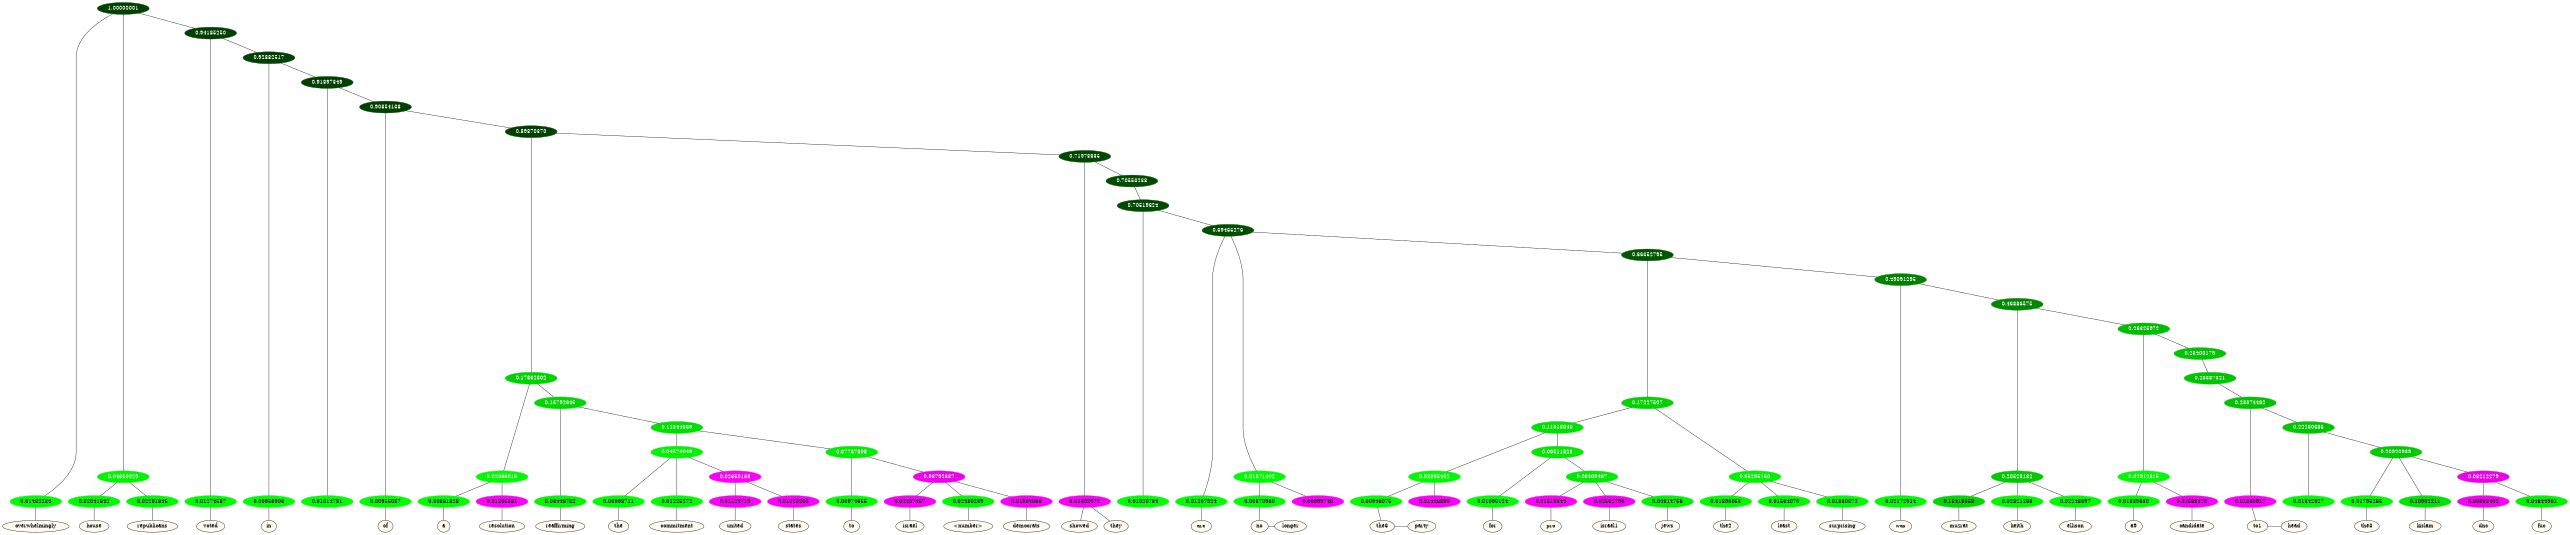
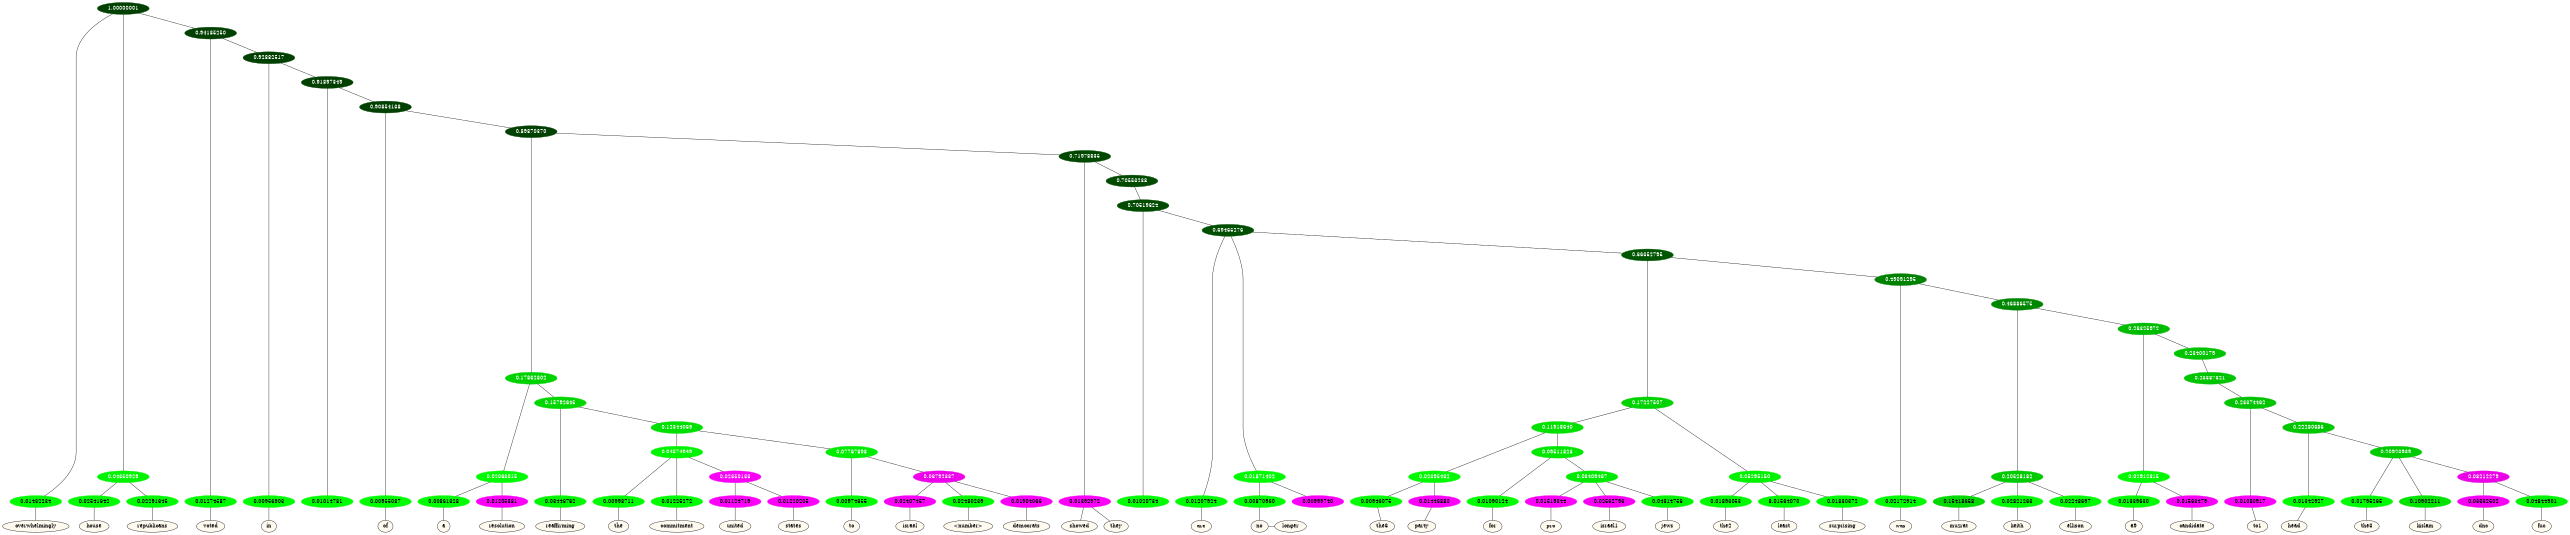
(94, 502) -> (94, 502)
(2483, 502) -> (2483, 502)
(1401, 526) -> (1428, 514)
(2274, 526) -> (2301, 514)
